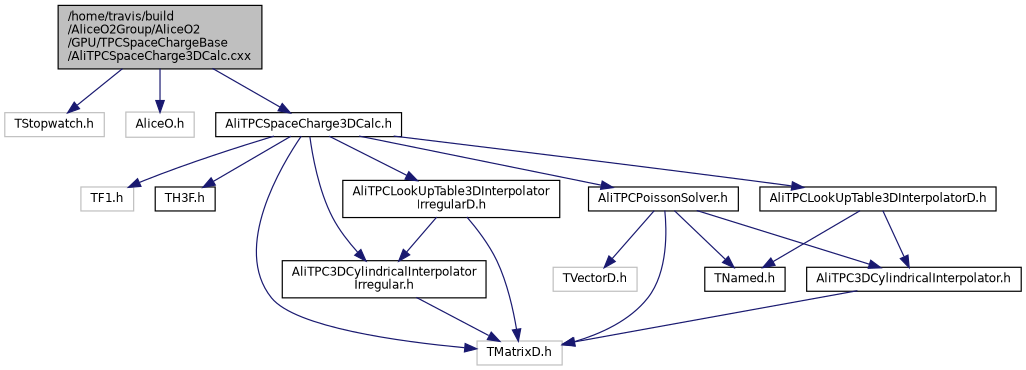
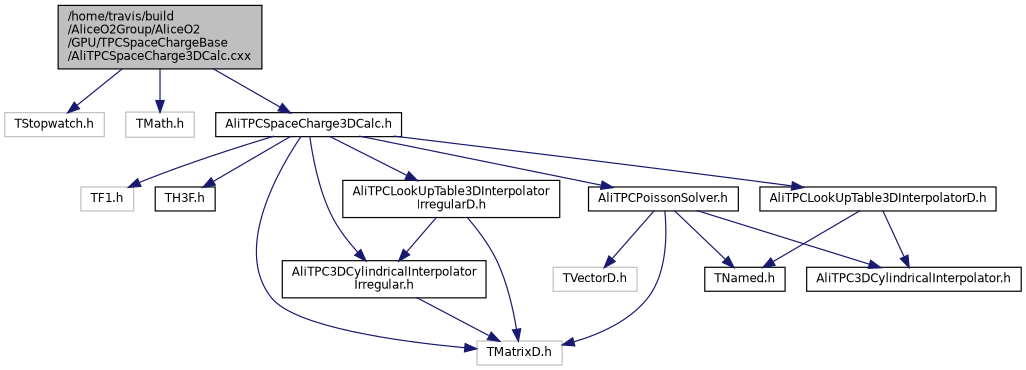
(160, 125) -> (160, 125)
(716, 316) -> none
